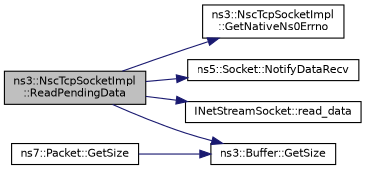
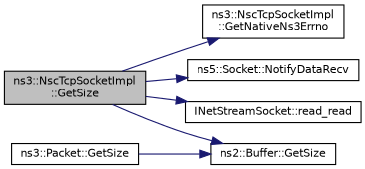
(273, 22) -> (273, 22)
(75, 88) -> (75, 88)
(273, 112) -> (273, 112)
(75, 154) -> (75, 154)
(273, 154) -> (273, 154)
